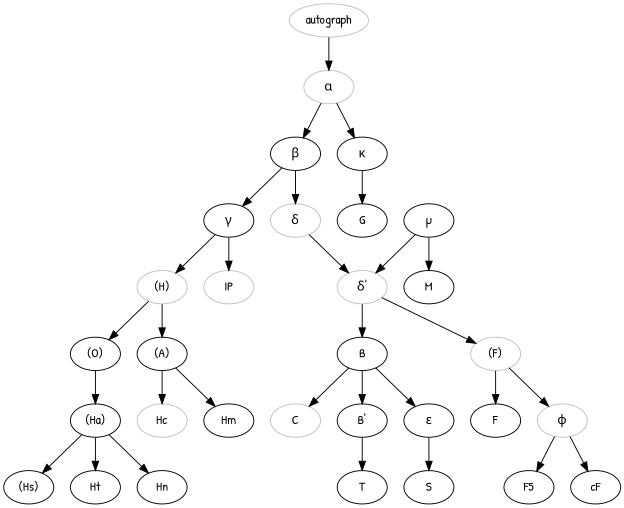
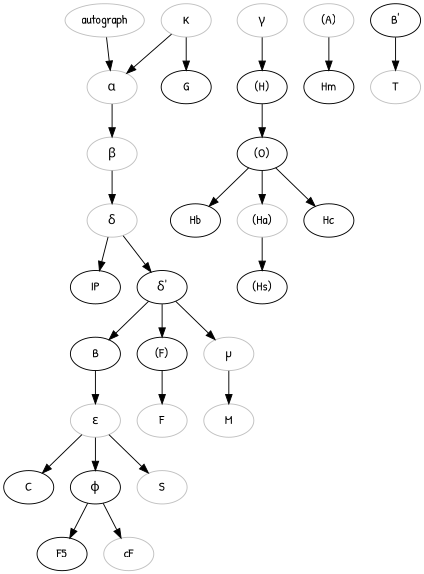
(343, 116) -> (153, 51)
(296, 154) -> (112, 154)
(362, 154) -> (186, 20)
(266, 184) -> none
none -> (195, 220)
(229, 220) -> (262, 20)
(429, 220) -> (229, 354)
(229, 249) -> (105, 249)
(399, 250) -> (192, 317)
(162, 287) -> (262, 87)
(229, 287) -> (95, 287)
(362, 287) -> (162, 287)
(429, 287) -> (229, 421)
(162, 316) -> none
(162, 354) -> (329, 20)
(496, 354) -> (162, 354)
(162, 383) -> (292, 184)
(362, 383) -> none
(332, 384) -> (65, 451)
(526, 384) -> (95, 449)
(95, 421) -> (262, 220)
(162, 421) -> (329, 220)
(296, 421) -> (29, 487)
(429, 421) -> (95, 421)
(496, 421) -> (162, 421)
(562, 421) -> (95, 487)
(95, 487) -> none
(162, 487) -> none
(362, 487) -> (396, 87)
(429, 487) -> (162, 487)
(596, 487) -> (129, 554)
